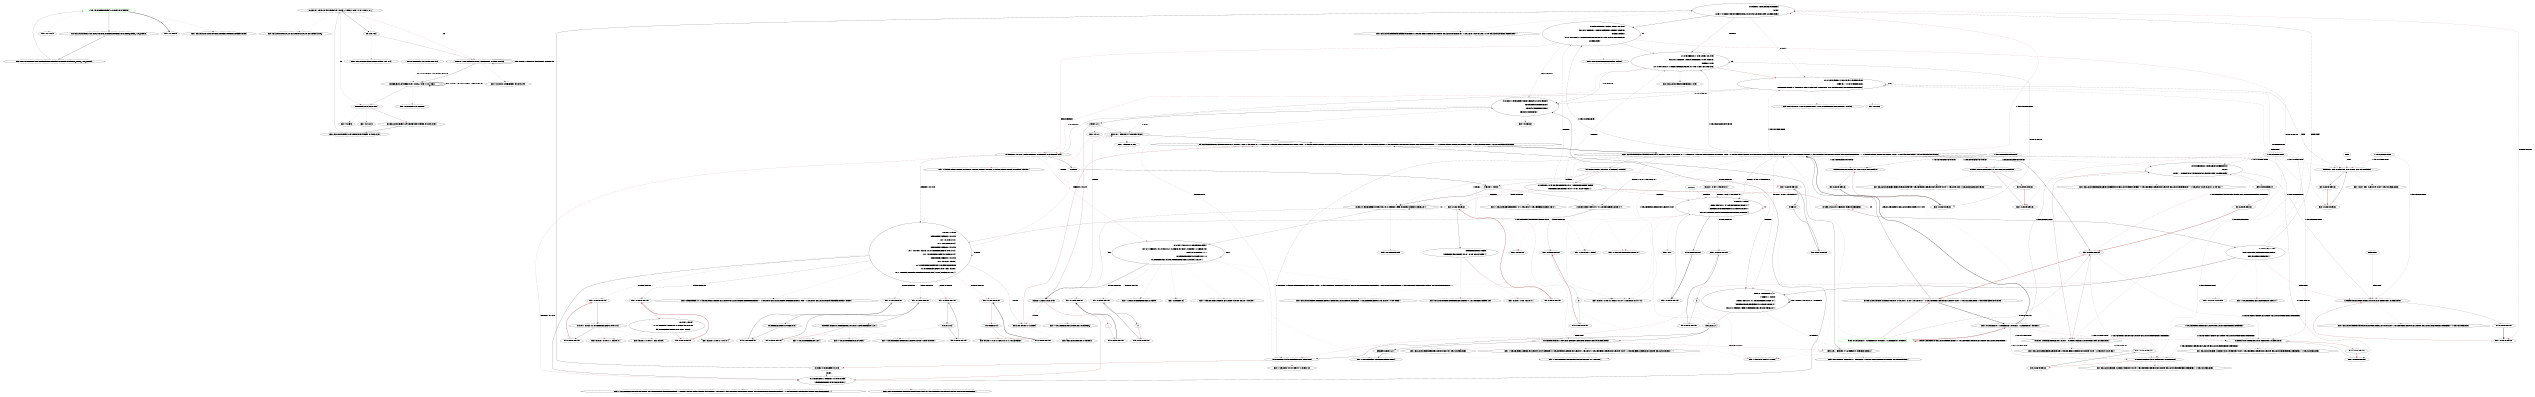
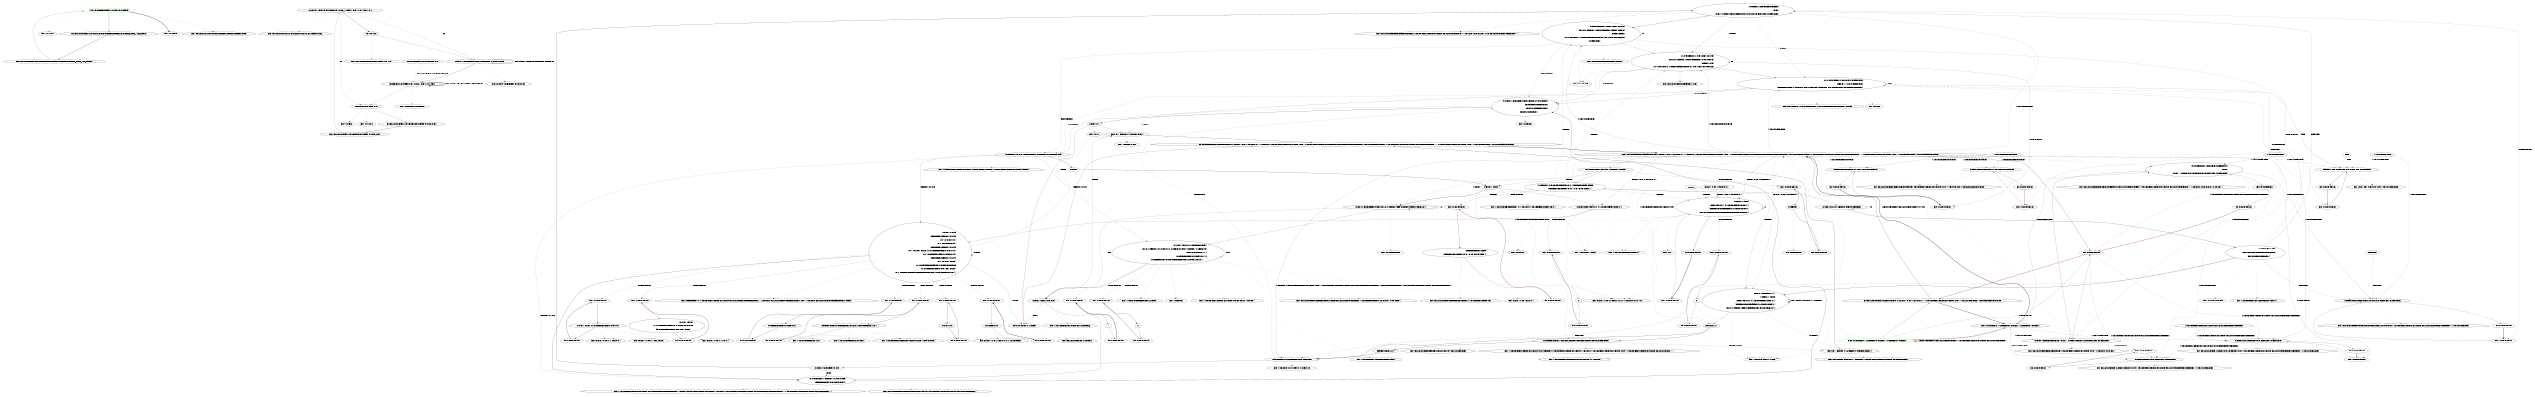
(508, 84) -> (508, 84)
none -> (1581, 84)
(367, 107) -> (367, 107)
(1569, 180) -> (1569, 180)
(2265, 187) -> (2265, 187)
(1793, 207) -> (1793, 207)
(1082, 215) -> (1034, 212)
none -> (1794, 253)
(1176, 301) -> (1176, 301)
(1035, 316) -> (1035, 316)
(1381, 355) -> (1349, 357)
